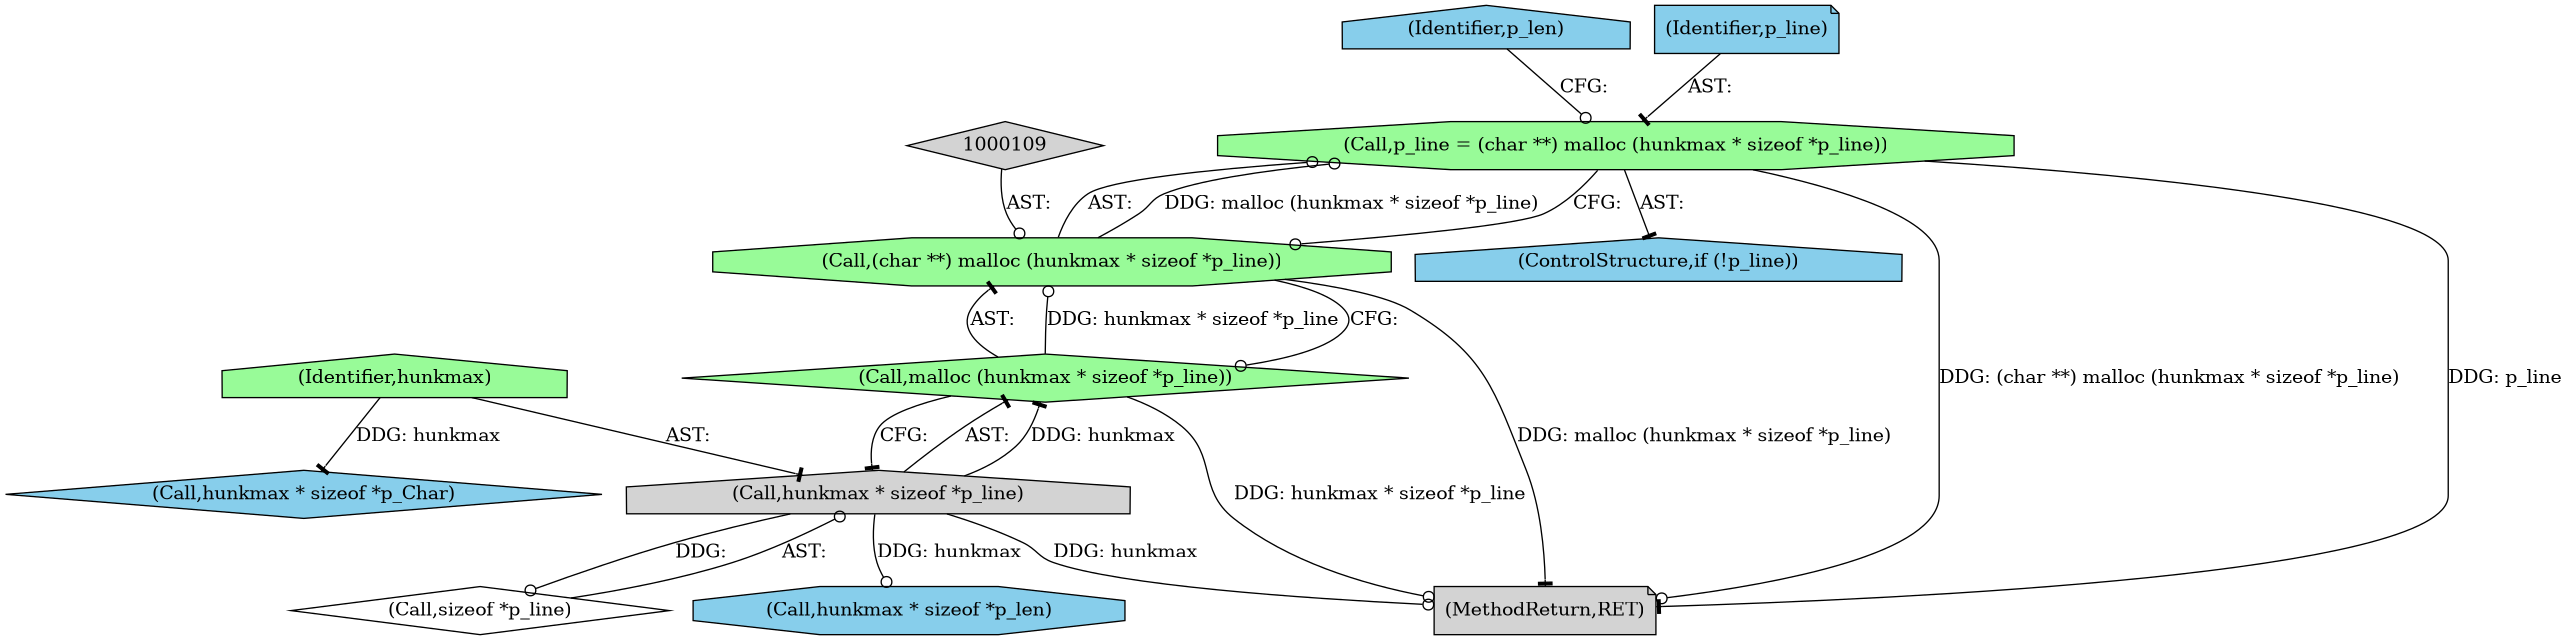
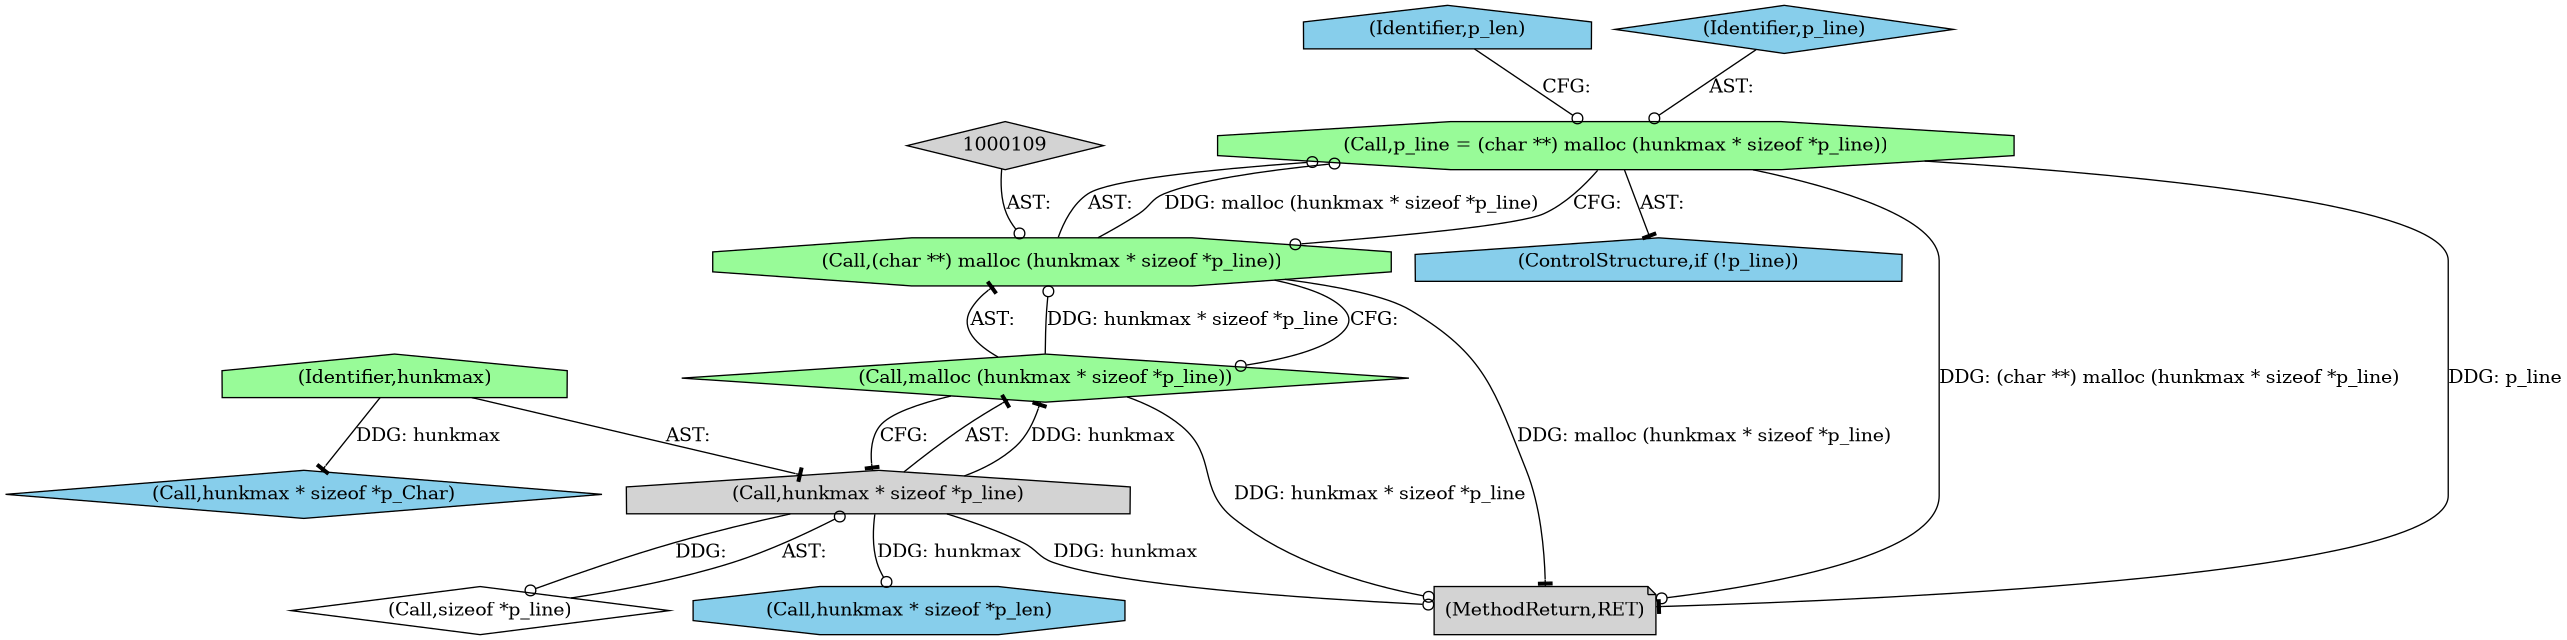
(1747, 29) -> (1784, 29)
(1684, 85) -> (1708, 82)
